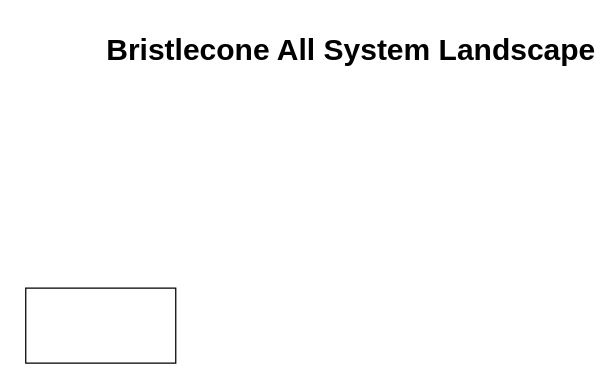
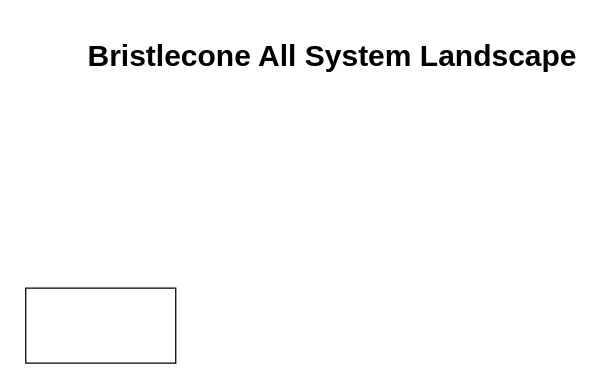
(351, 51) -> (332, 57)
